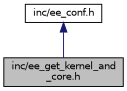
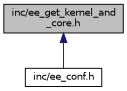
(64, 45) -> (64, 55)
